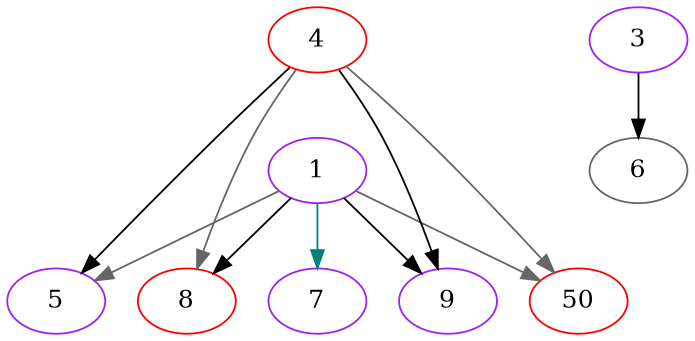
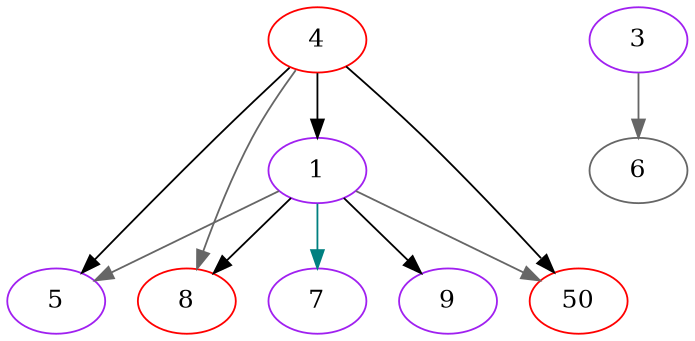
(638, 96) -> (638, 96)
(392, 157) -> (317, 96)
(446, 160) -> (446, 160)
